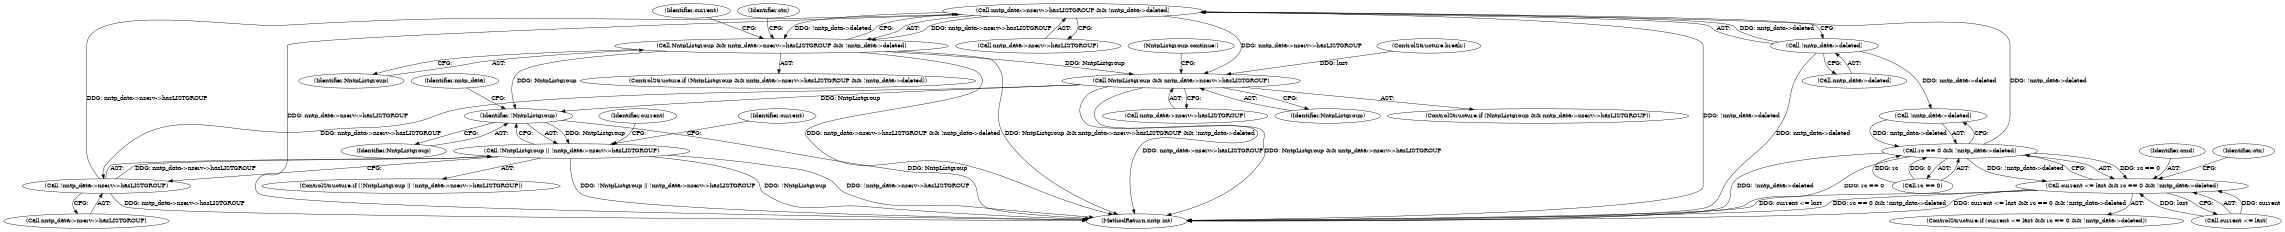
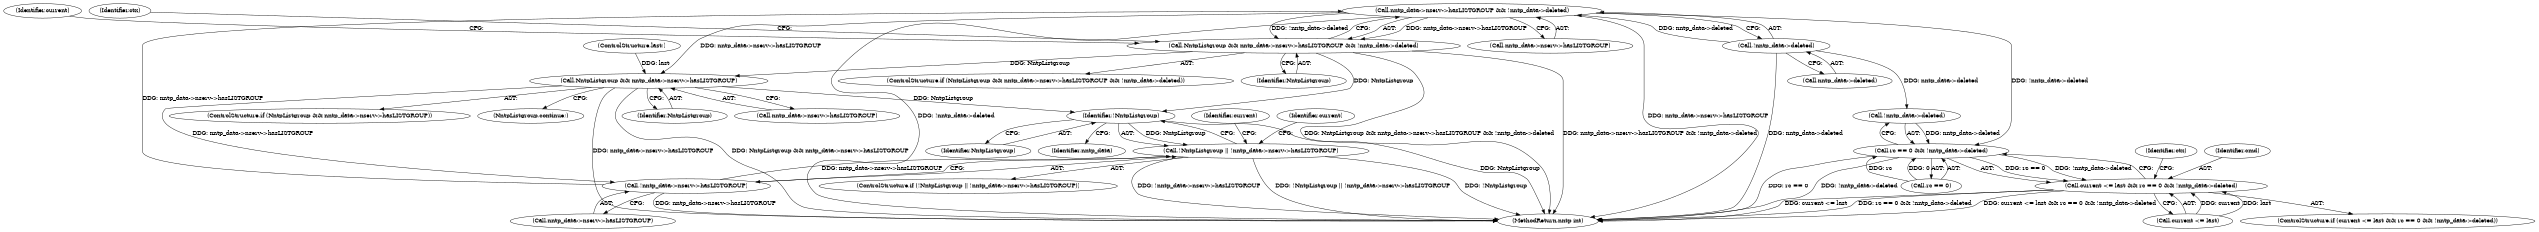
(1830, 25) -> (1864, 23)
(1429, 46) -> (632, 46)
(1181, 61) -> (574, 95)
(484, 98) -> (1096, 130)
